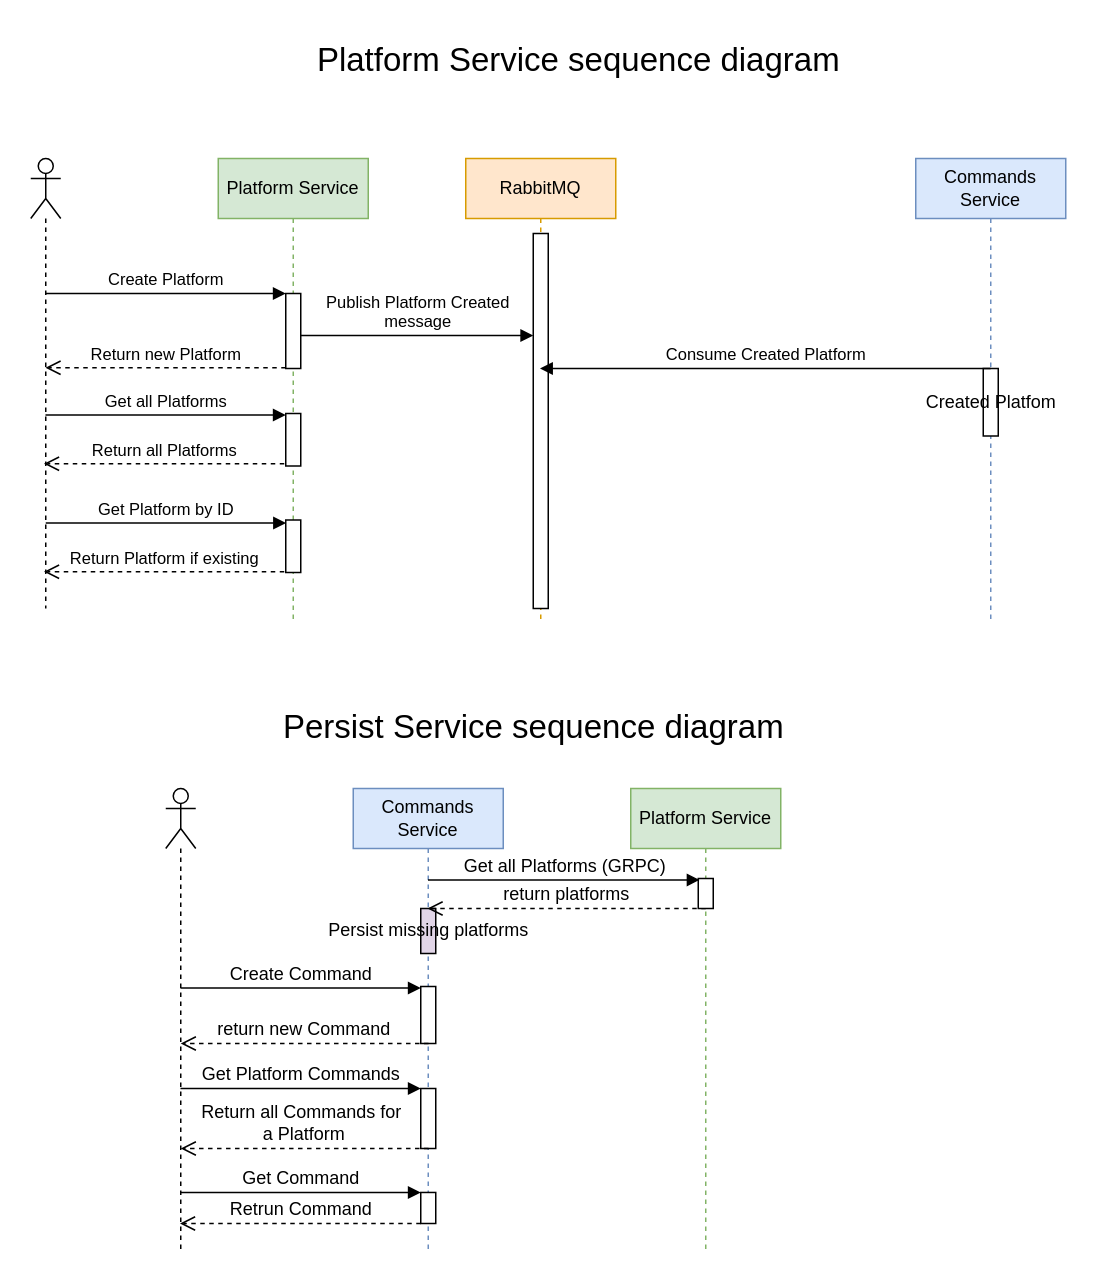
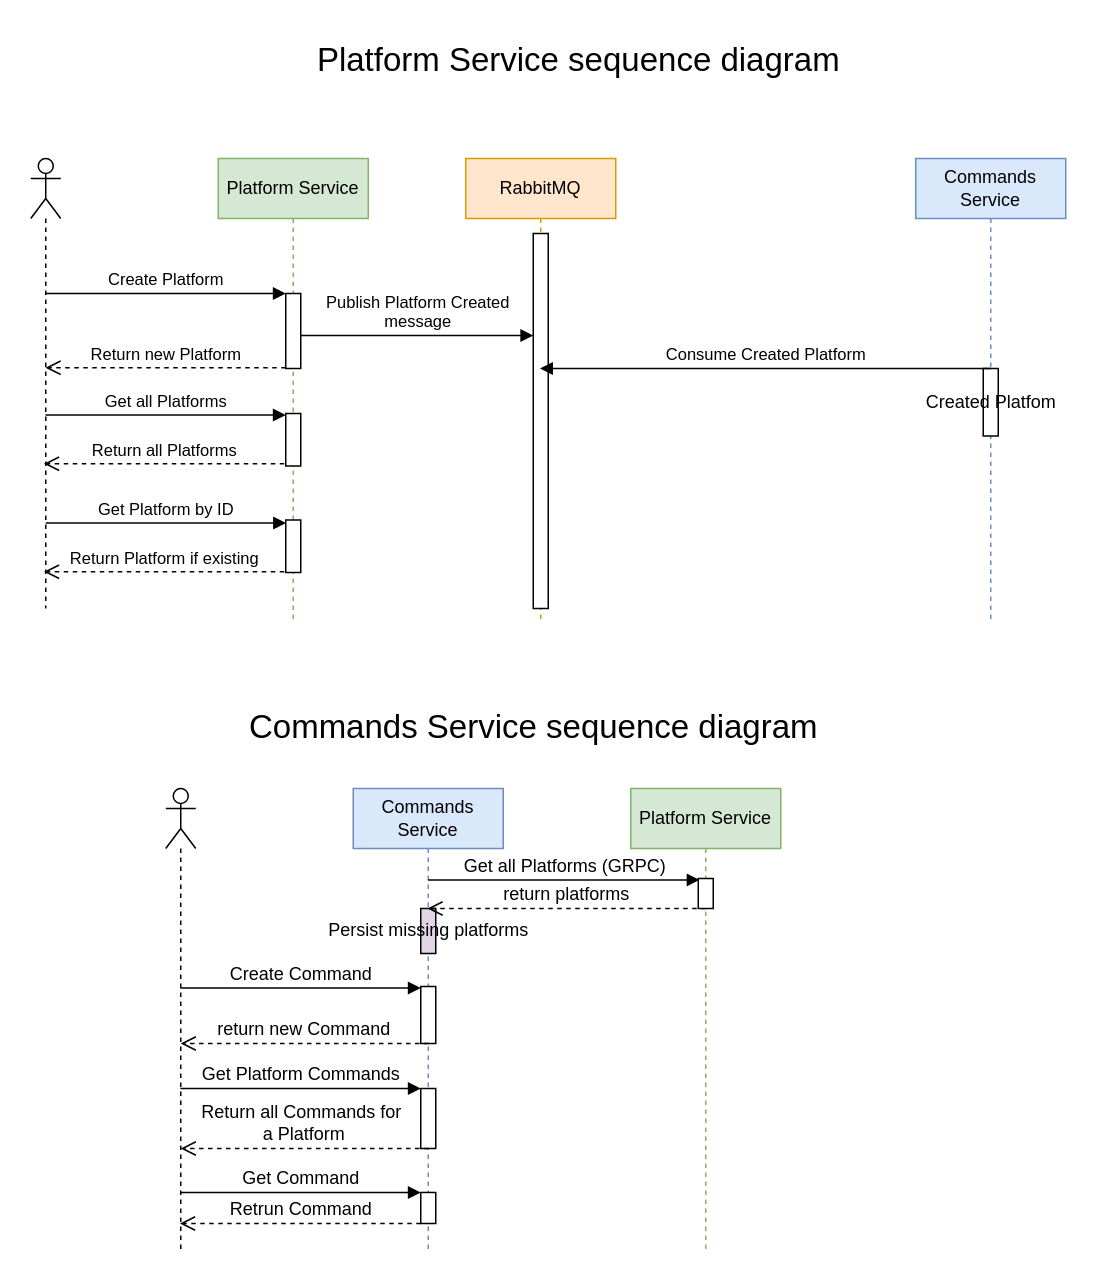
(534, 728) -> (534, 728)
